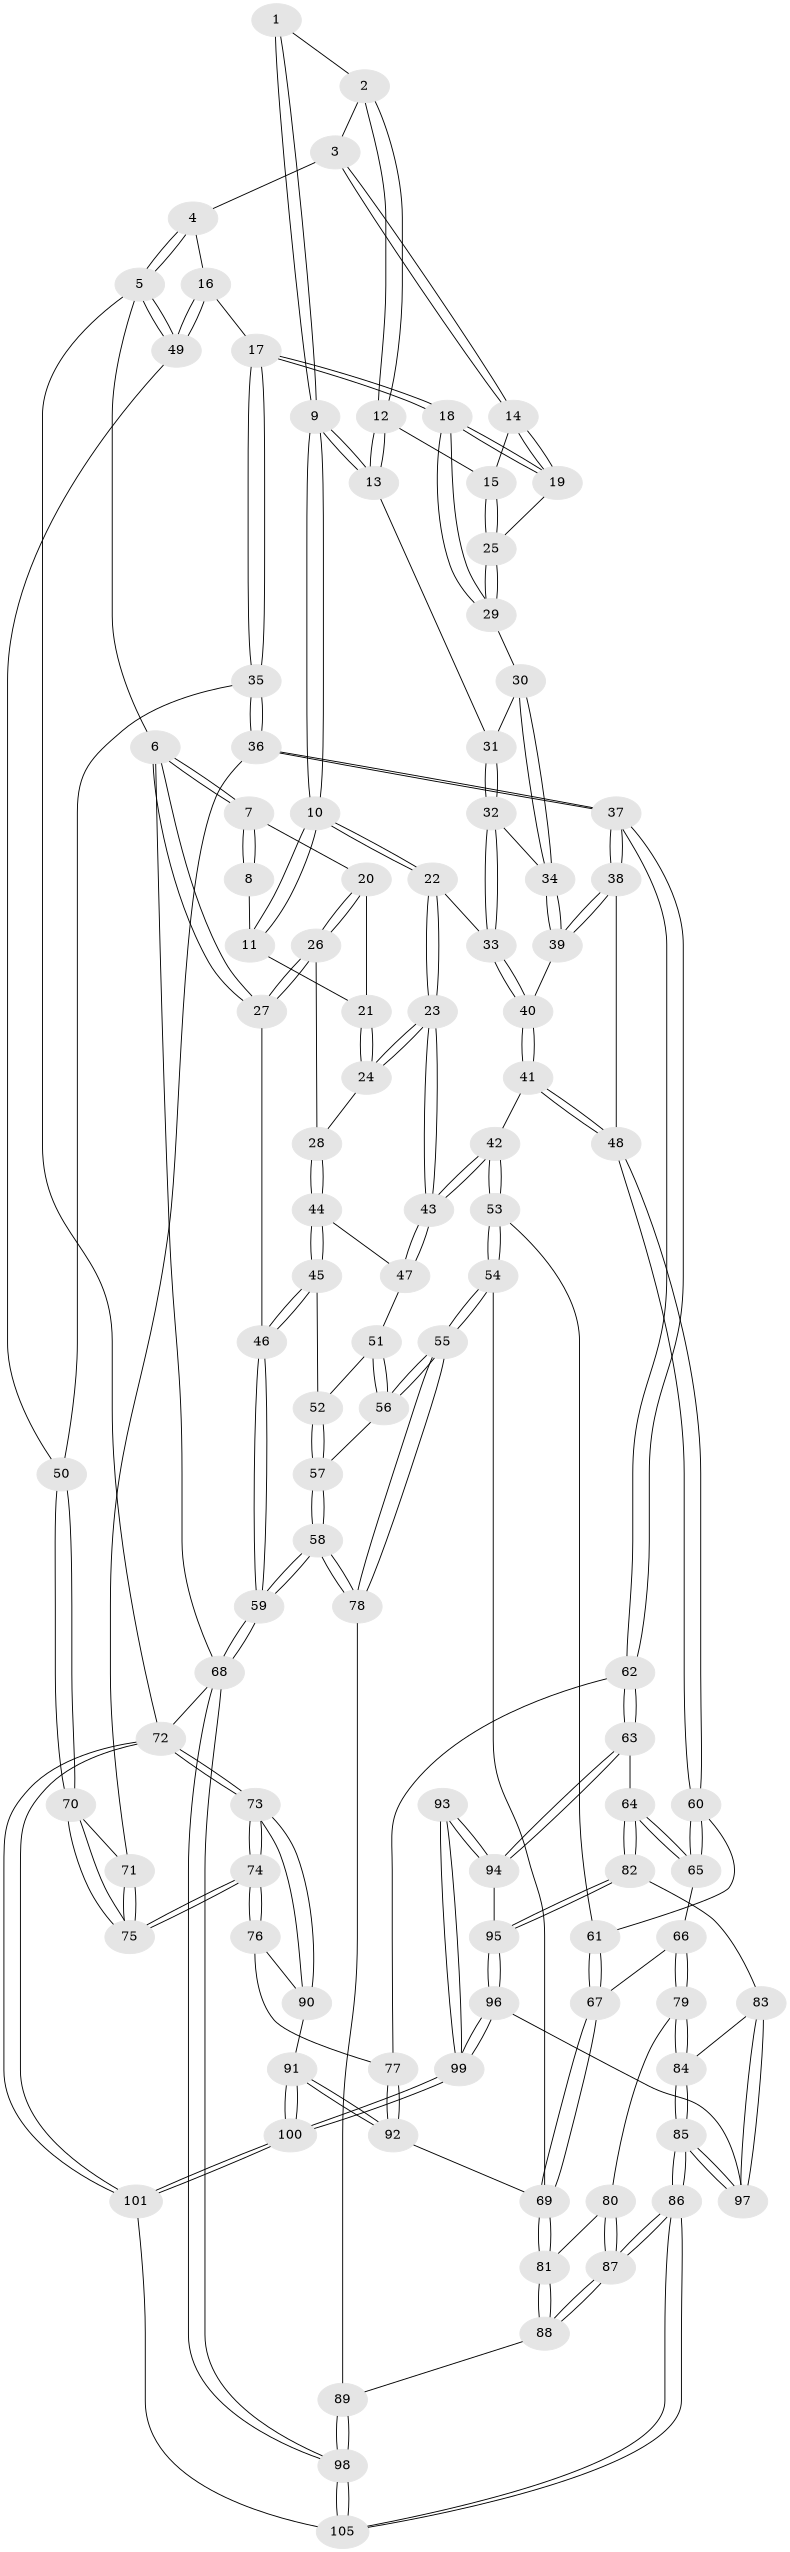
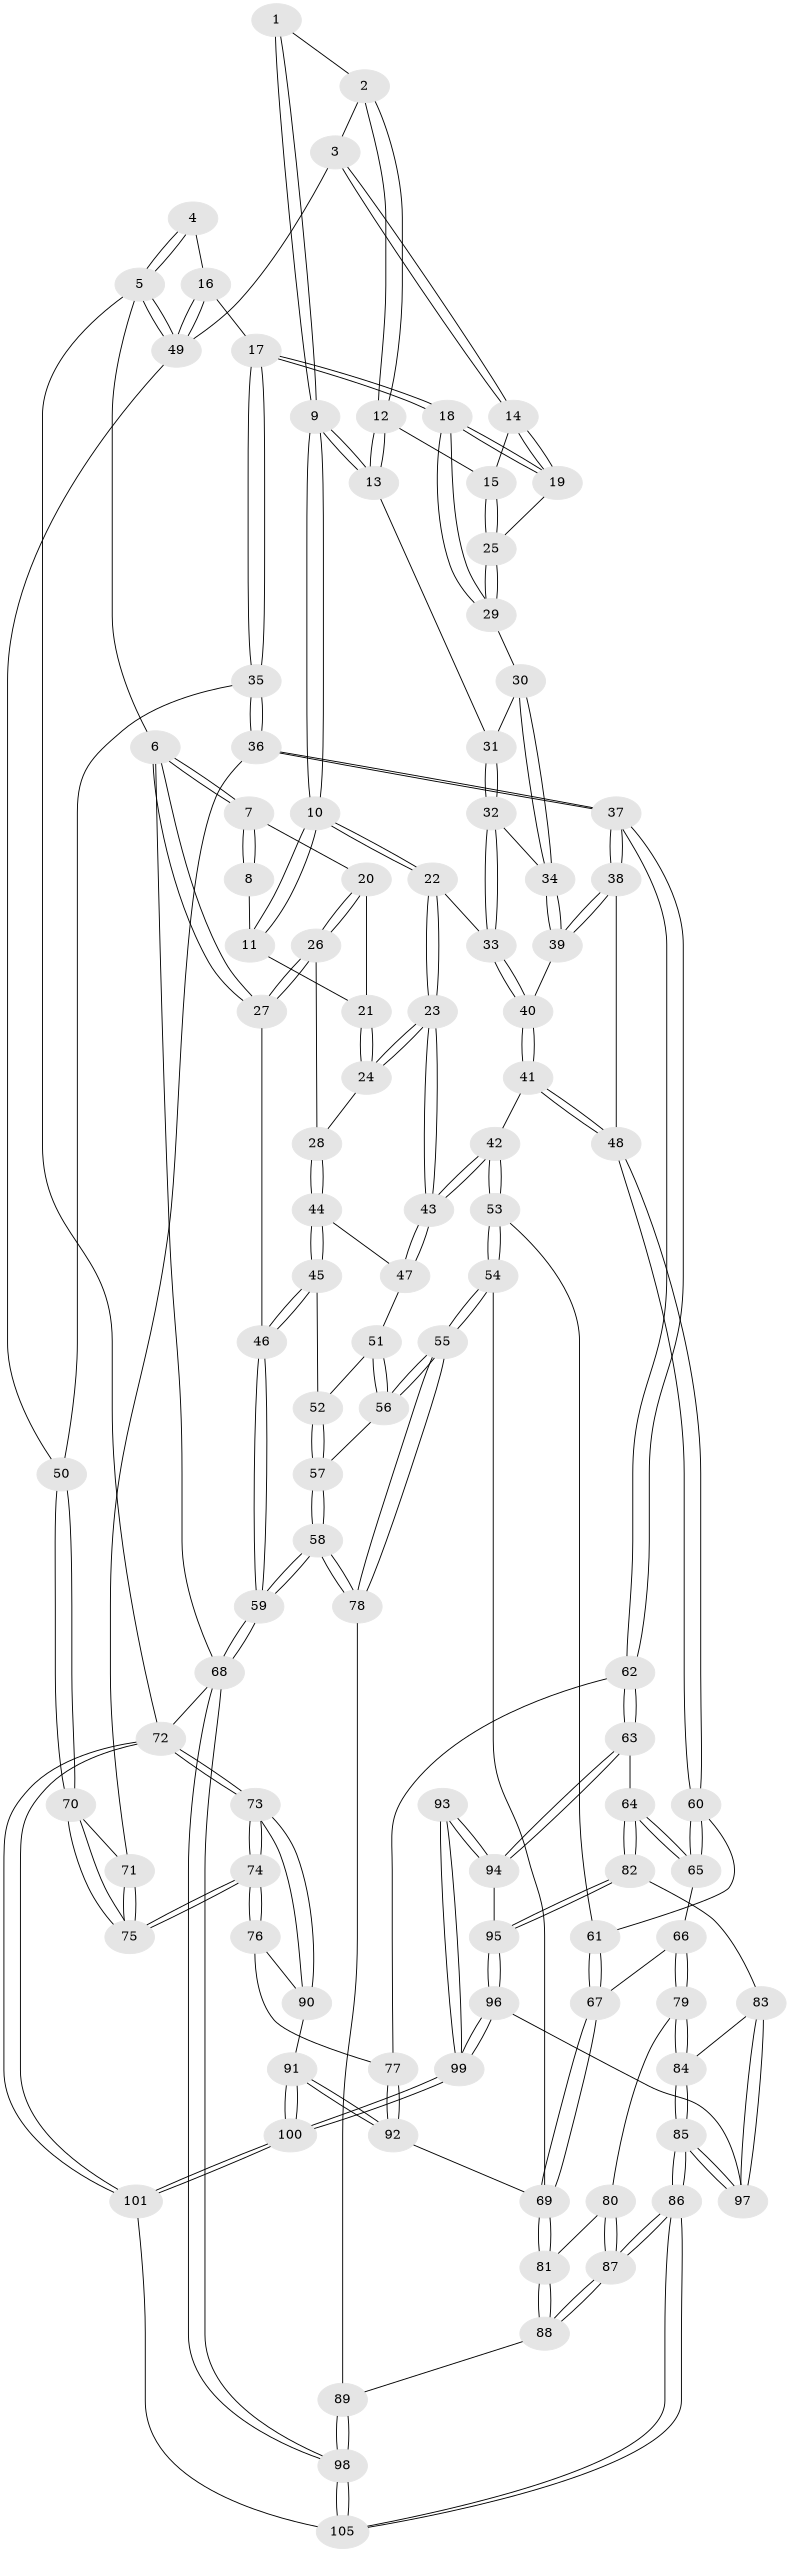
(264, 185) -> (271, 262)
